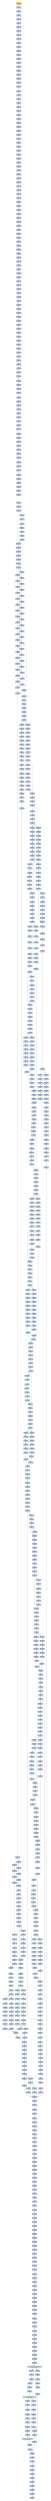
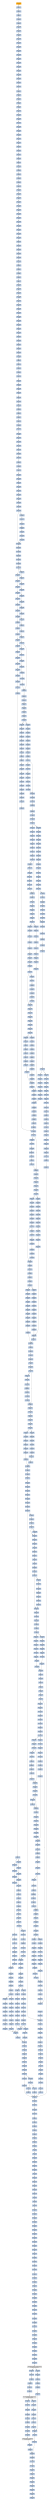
none -> (19, 499)
(40, 2008) -> none
